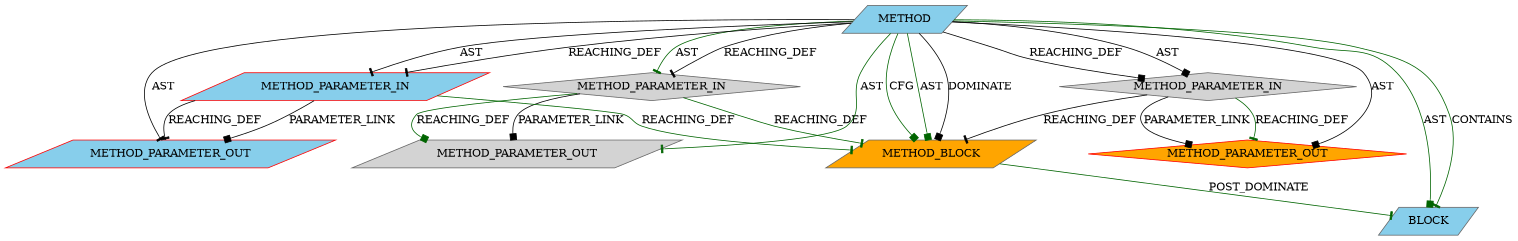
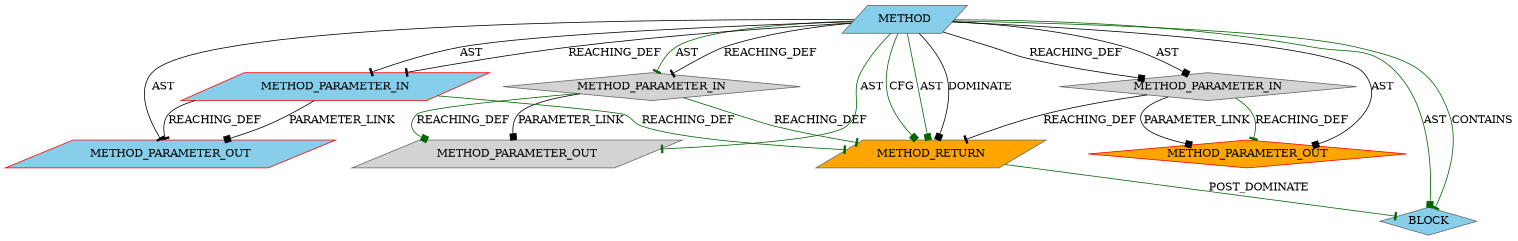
(931, 154) -> (931, 154)
(1428, 221) -> (1428, 221)
